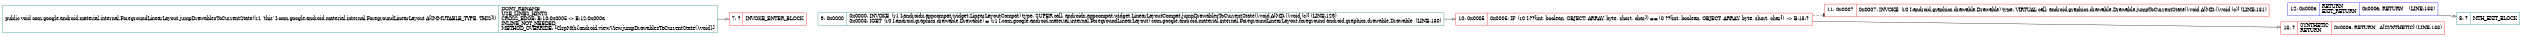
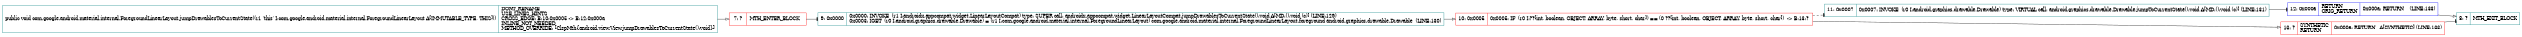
(2047, 10) -> (2047, 10)
none -> (2277, 10)
(2339, 12) -> (2339, 12)
(775, 19) -> (775, 19)
none -> (811, 19)
none -> (2450, 22)
